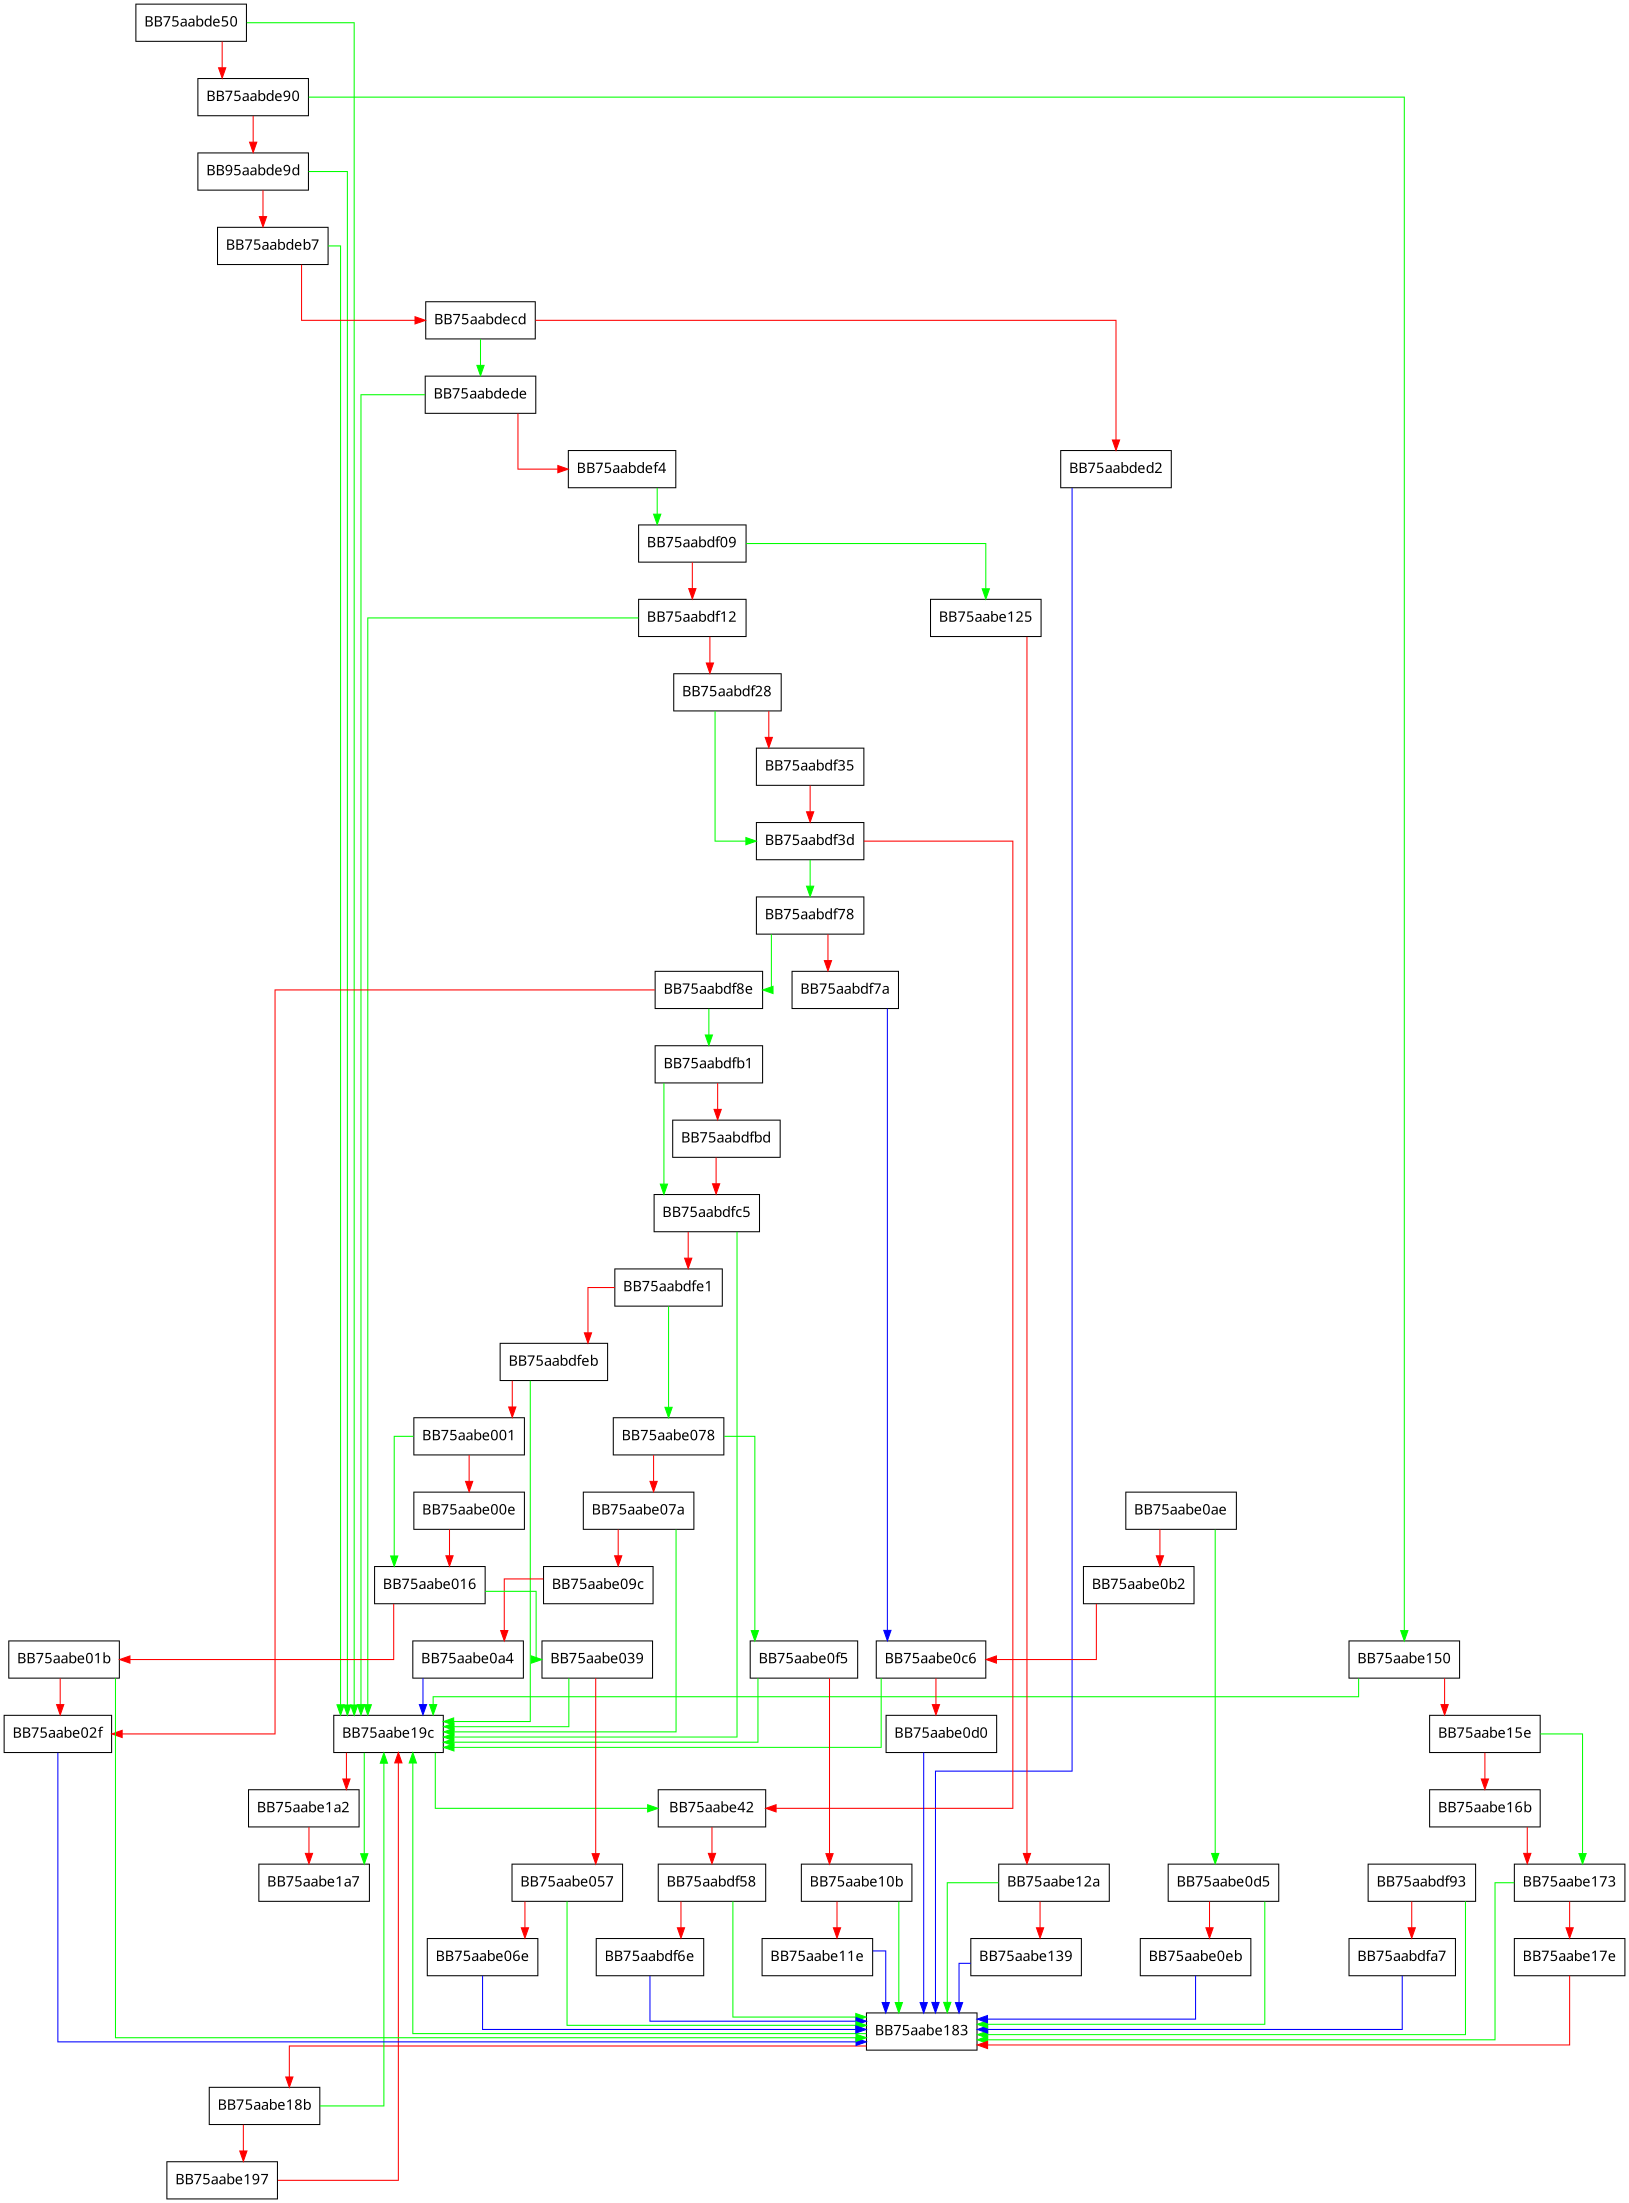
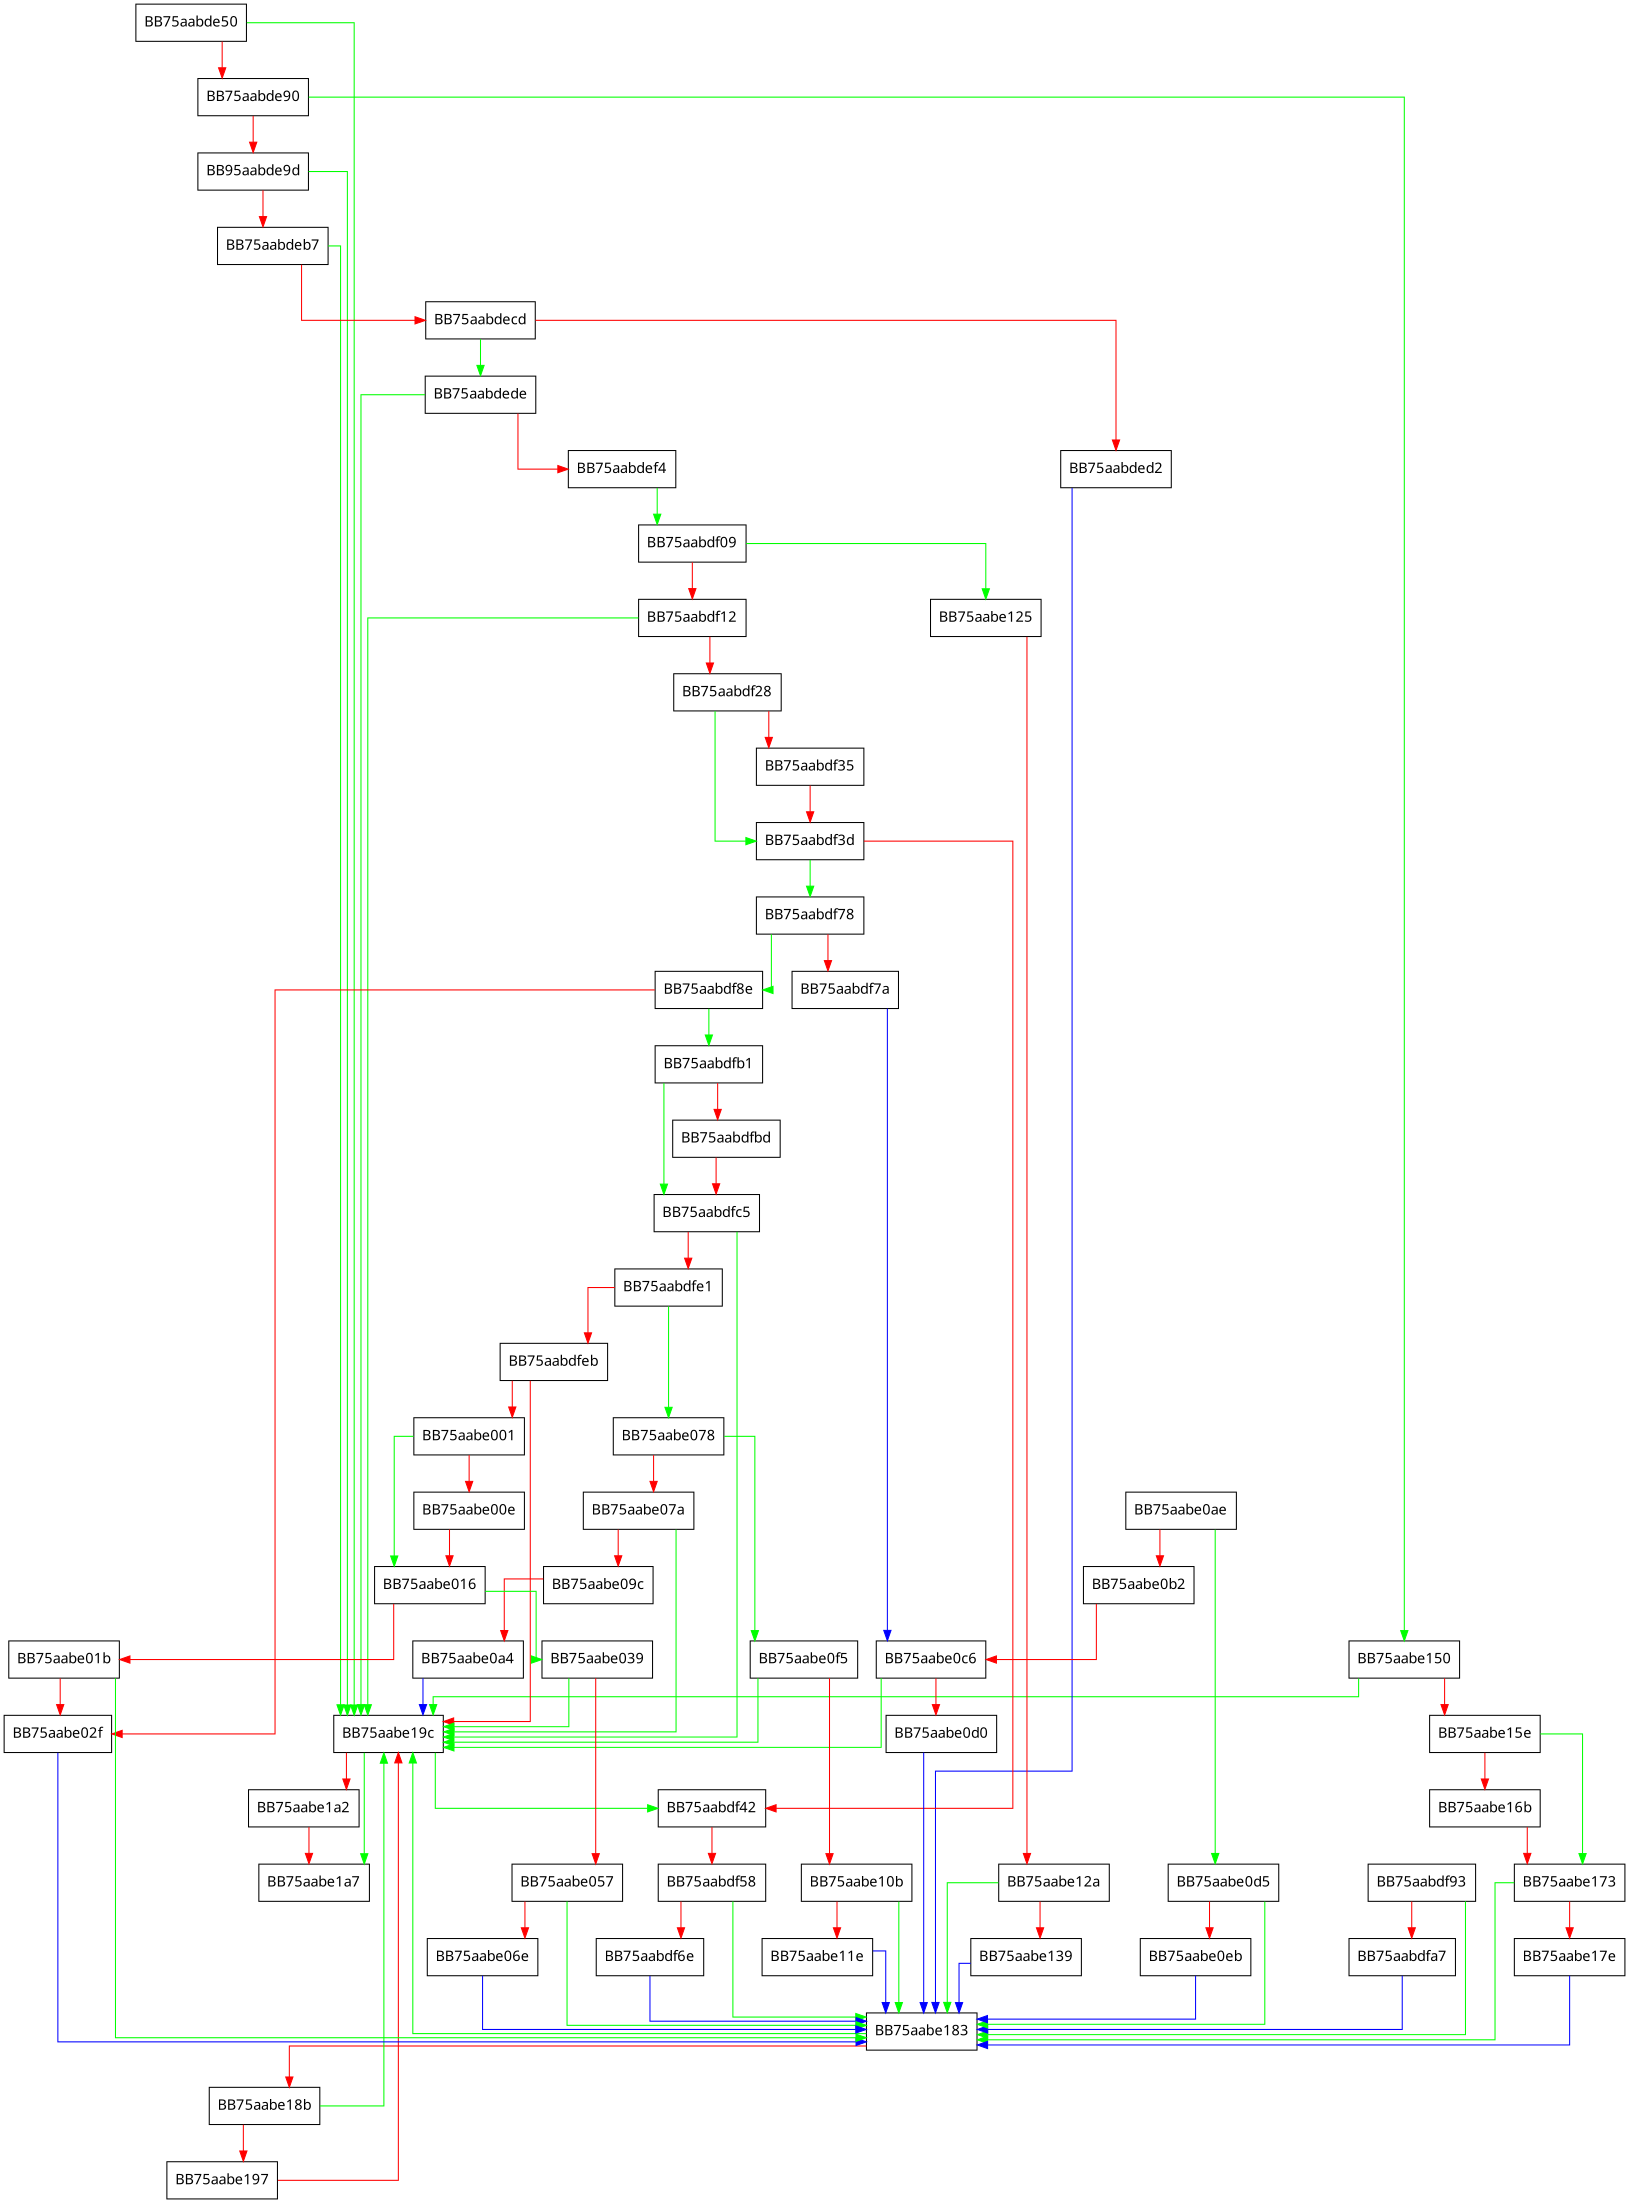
(530, 1569) -> (530, 1569)
(712, 1808) -> (712, 1808)
(1313, 2045) -> (1313, 2045)
